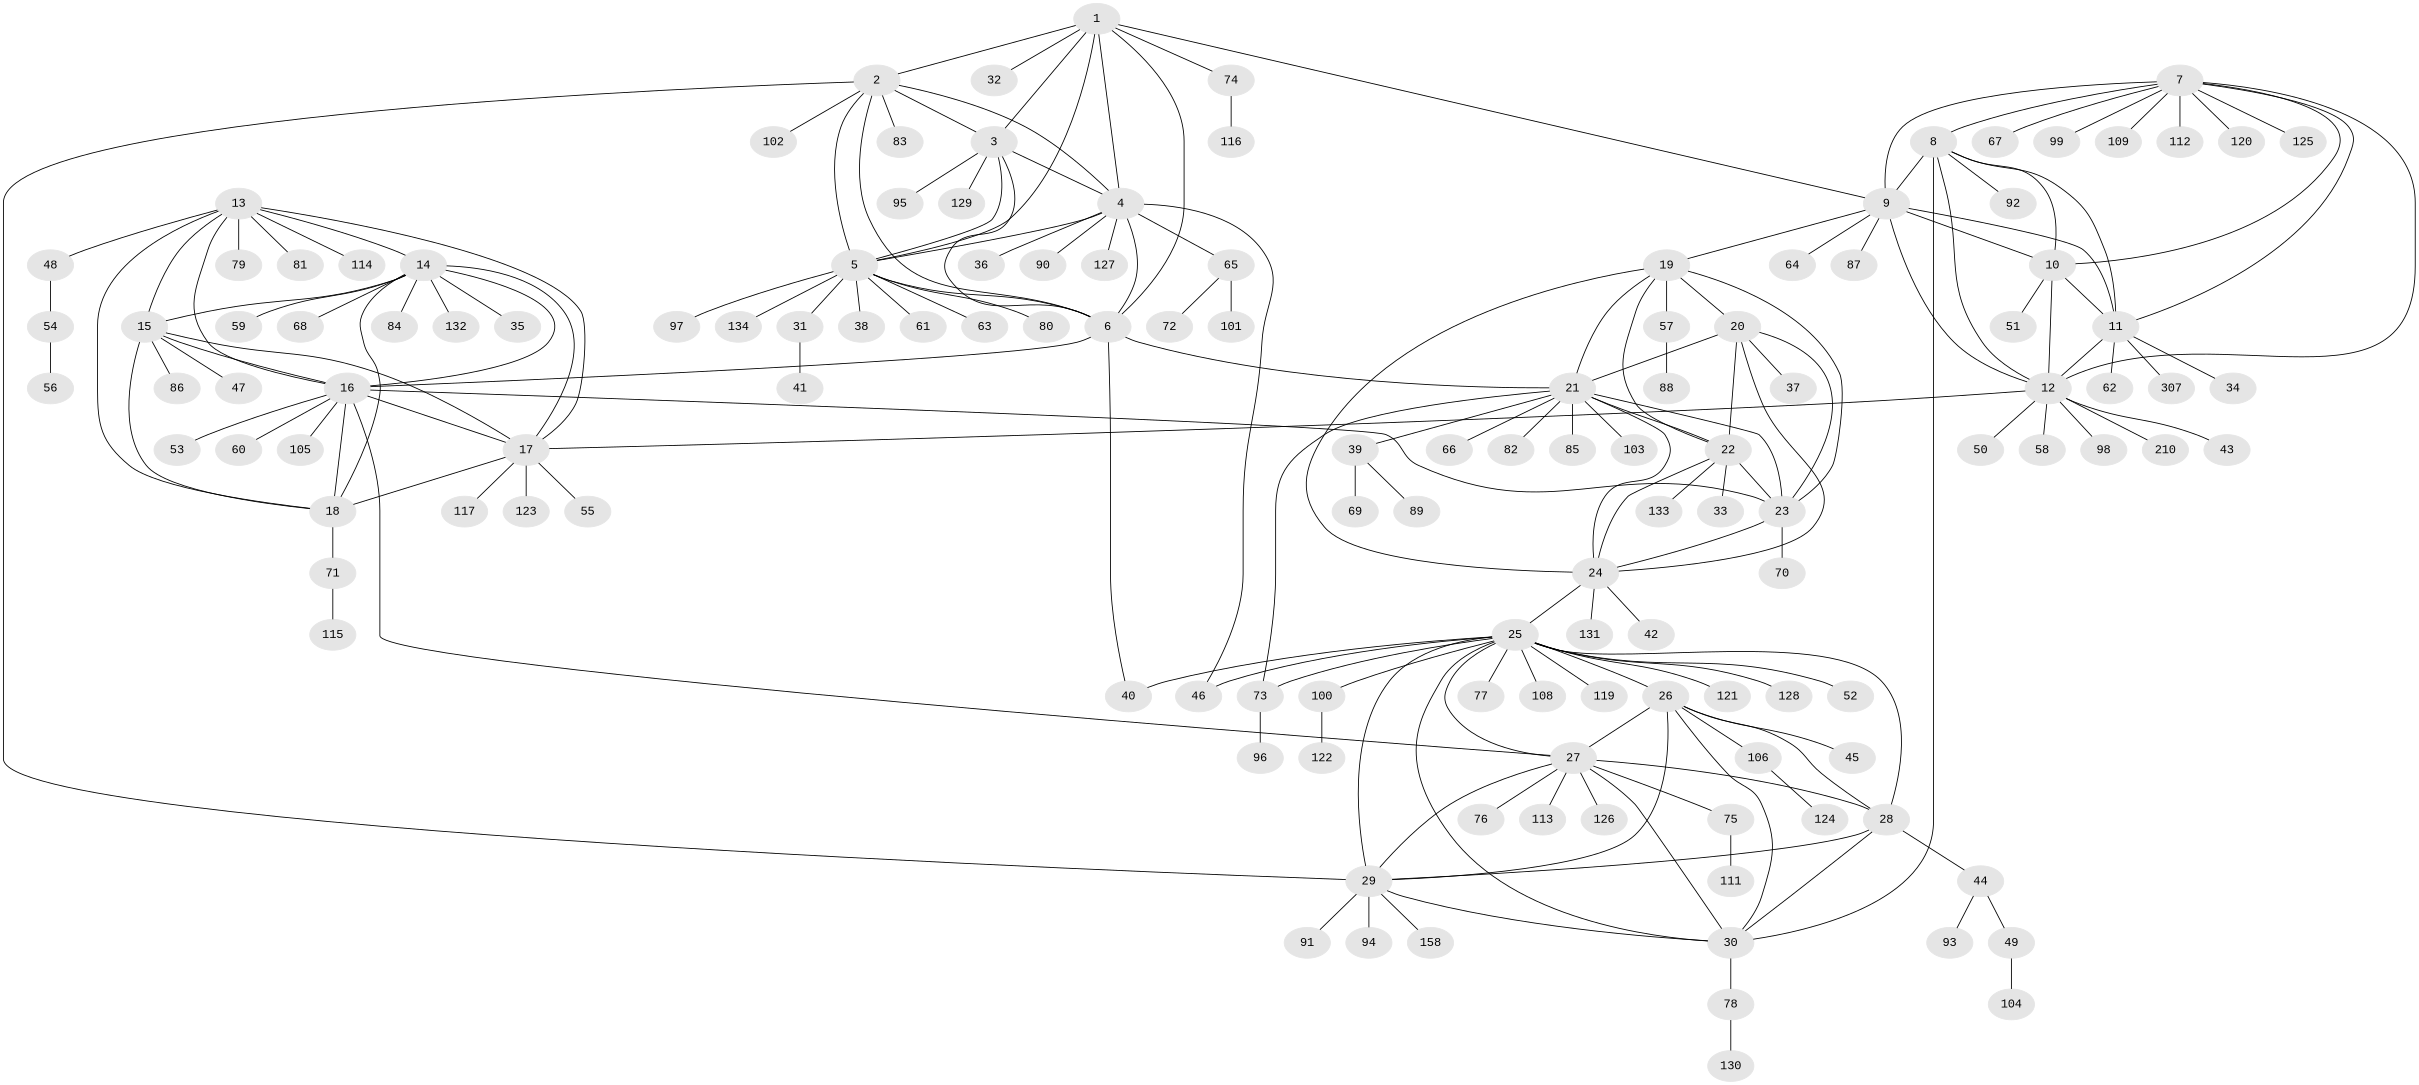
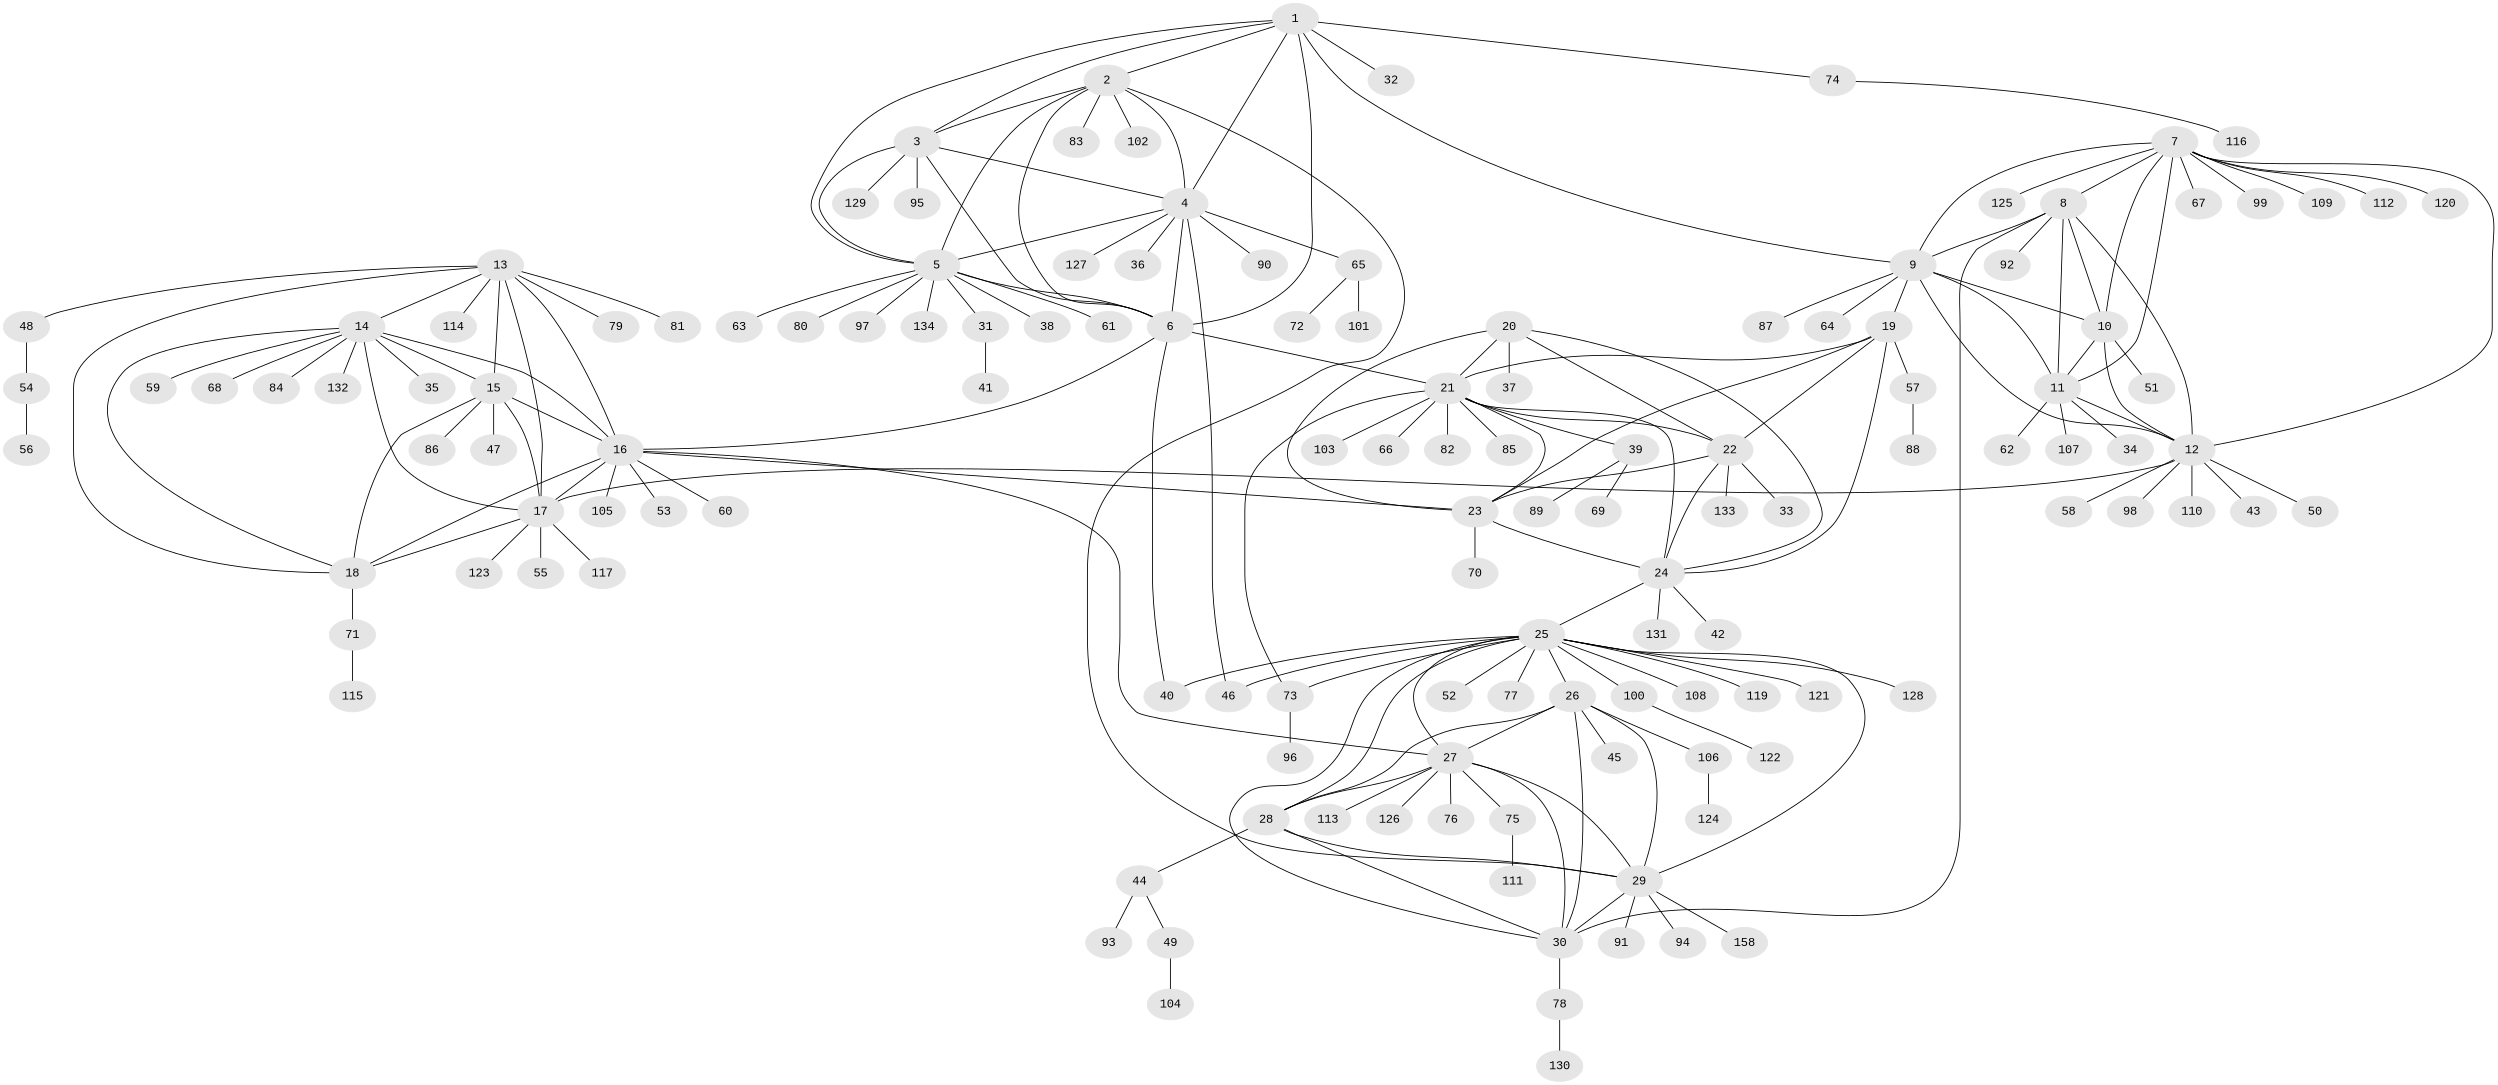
(1702, 296) -> none
(2171, 388) -> (2069, 450)
(2165, 450) -> (2192, 512)
